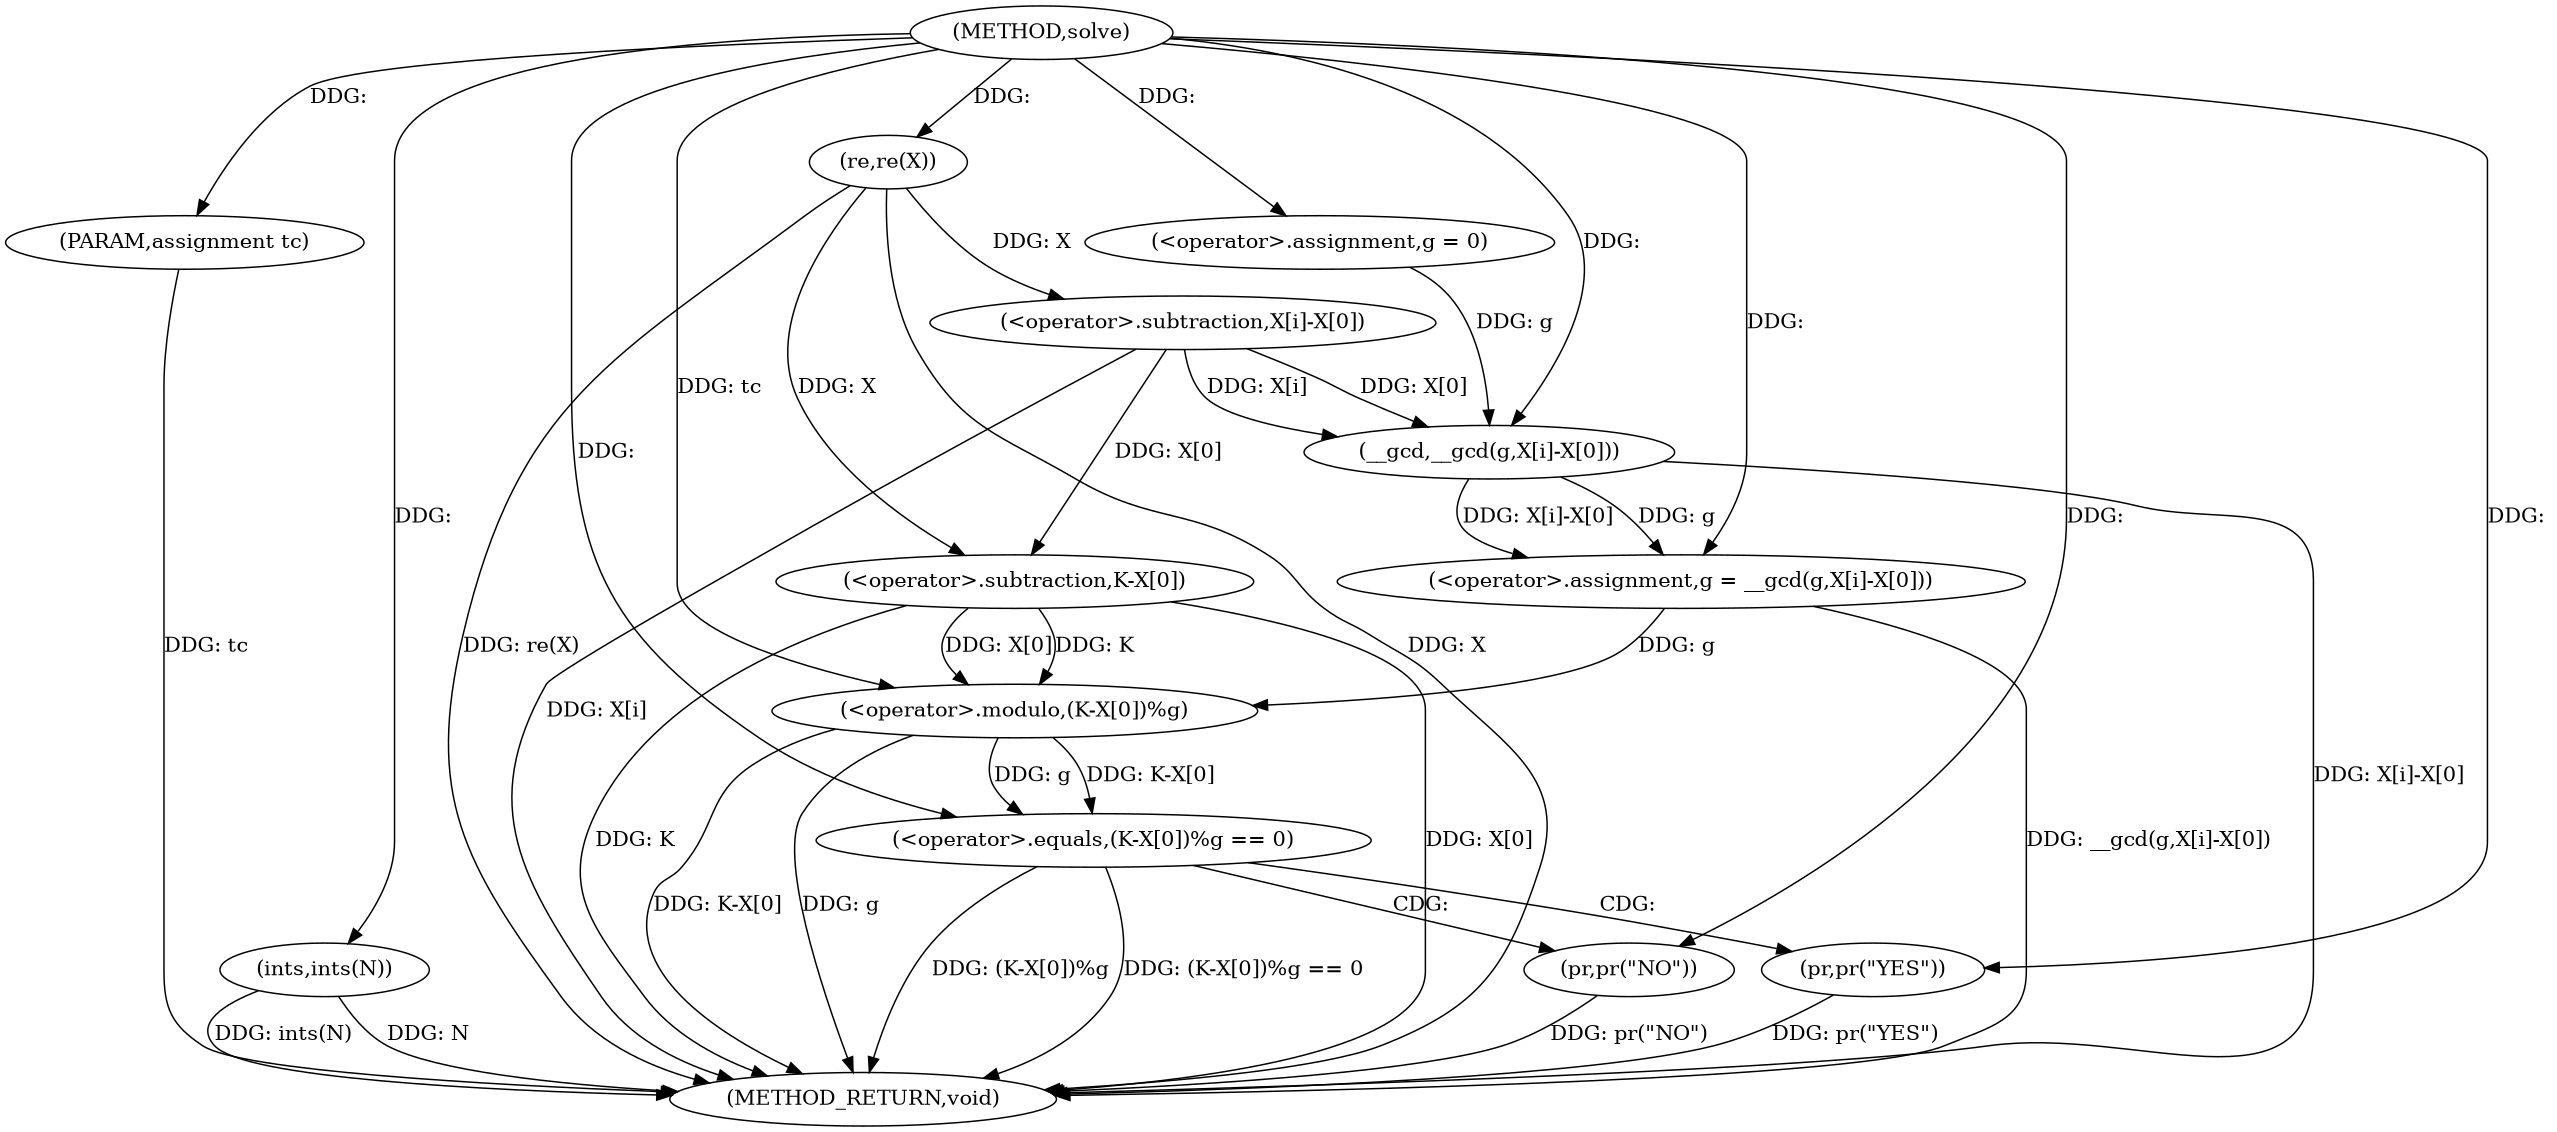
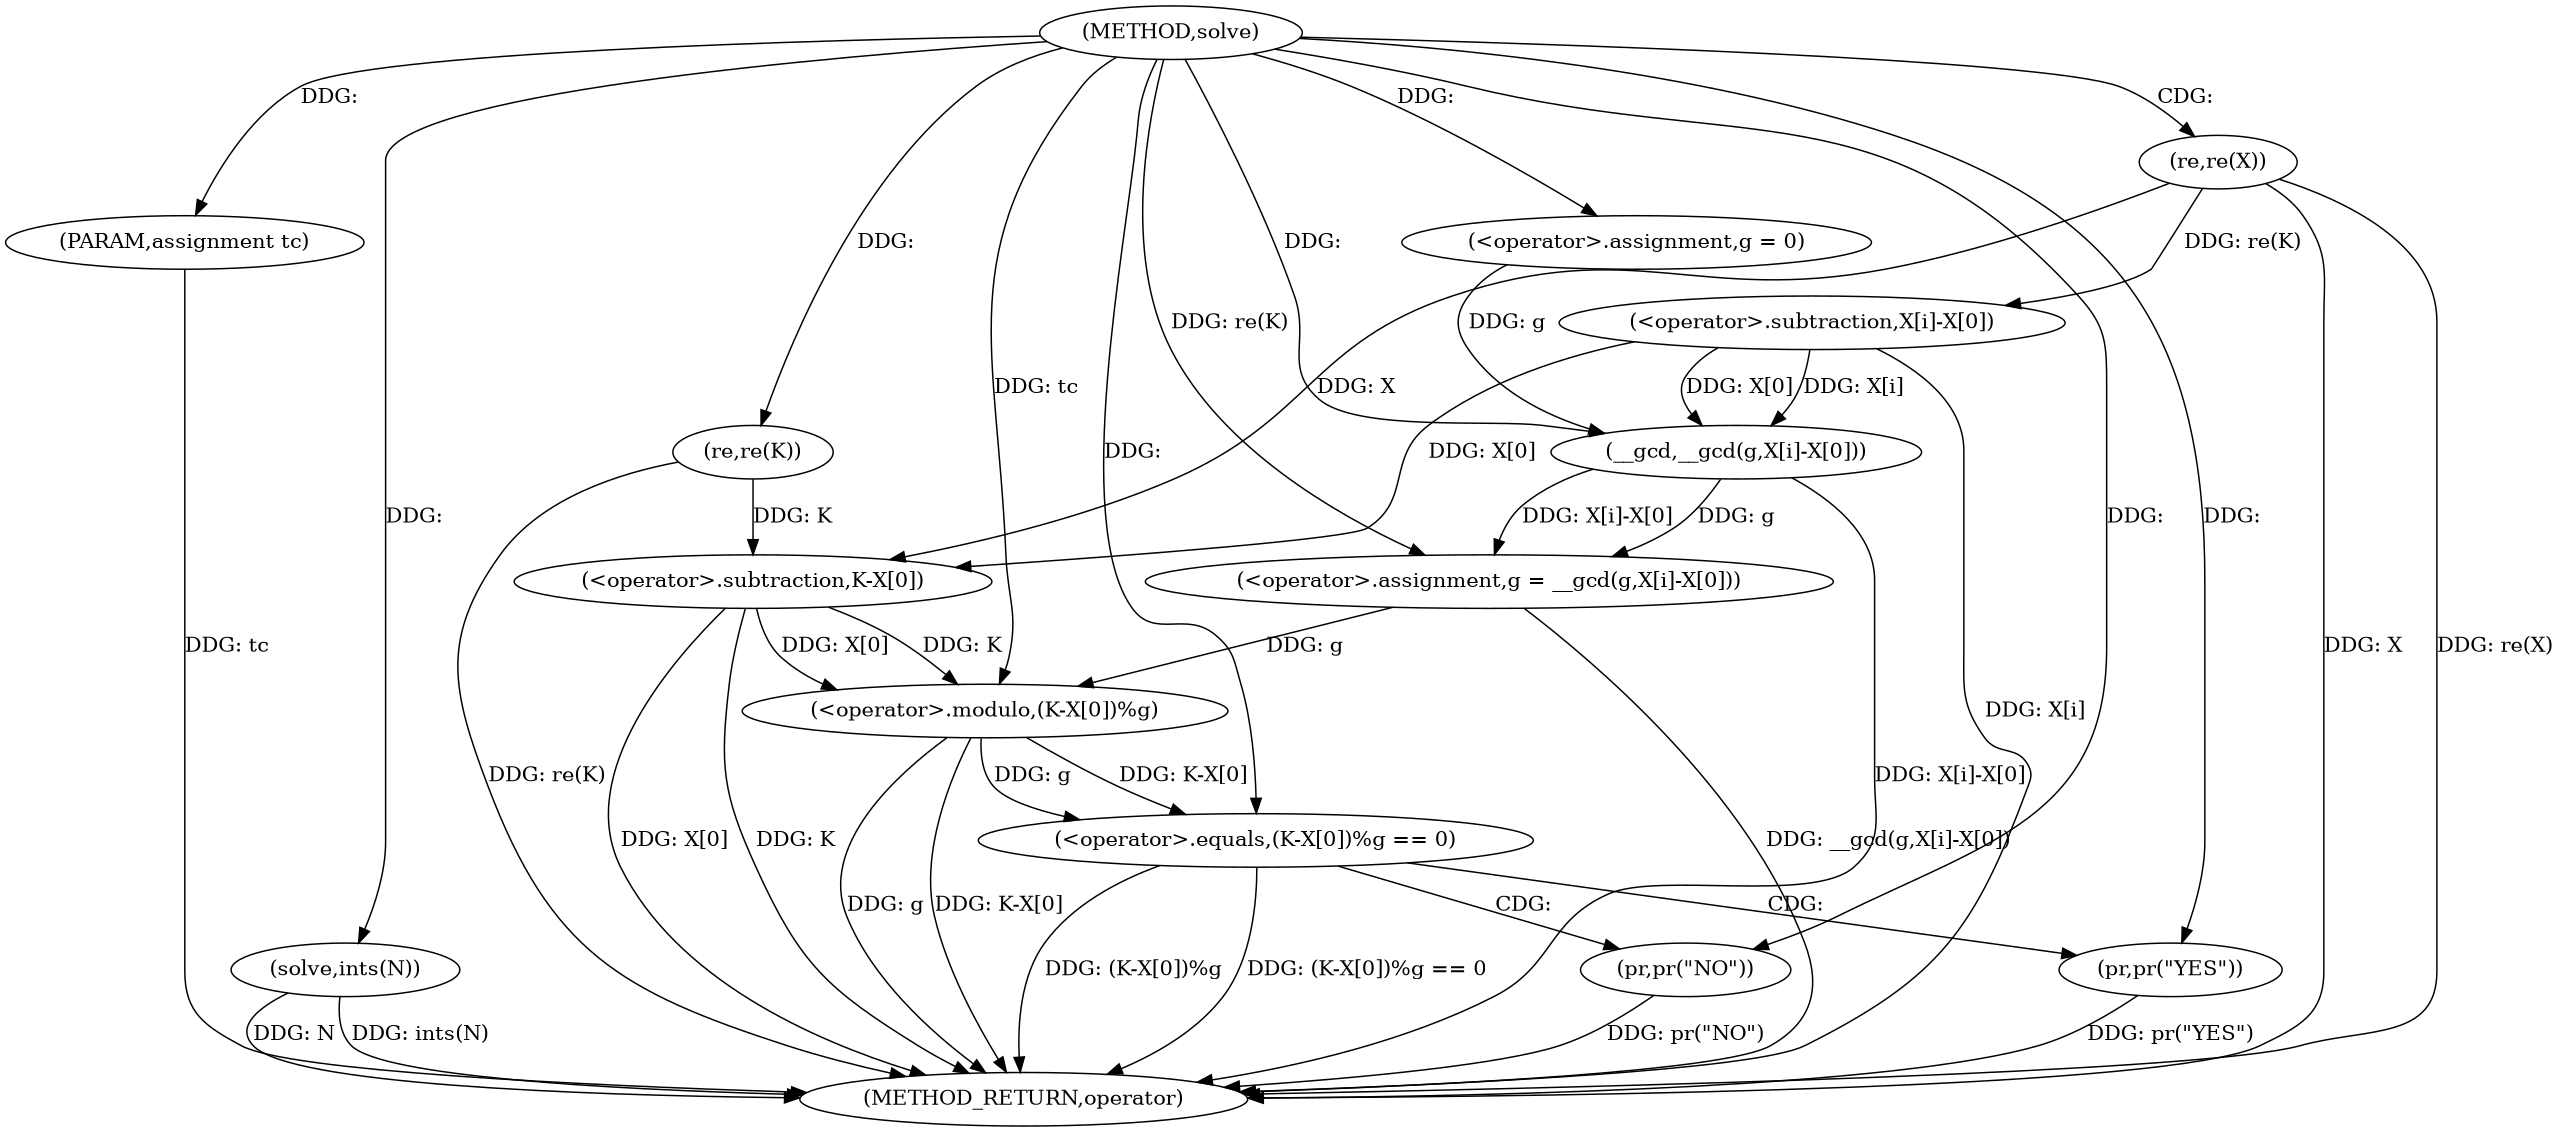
(1005, 97) -> (2189, 97)
(1032, 242) -> (2243, 242)
(1779, 323) -> (1230, 323)
none -> (753, 452)
(325, 970) -> (345, 970)
(863, 1099) -> (1024, 1099)
